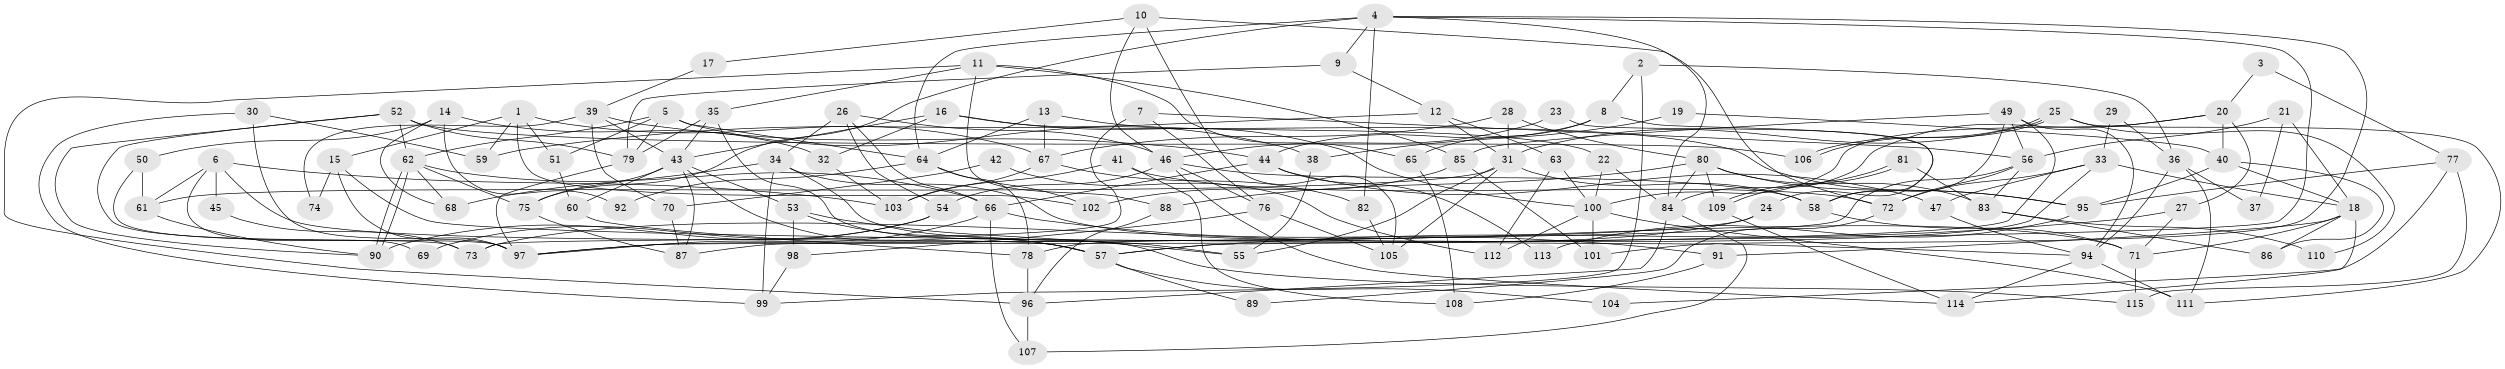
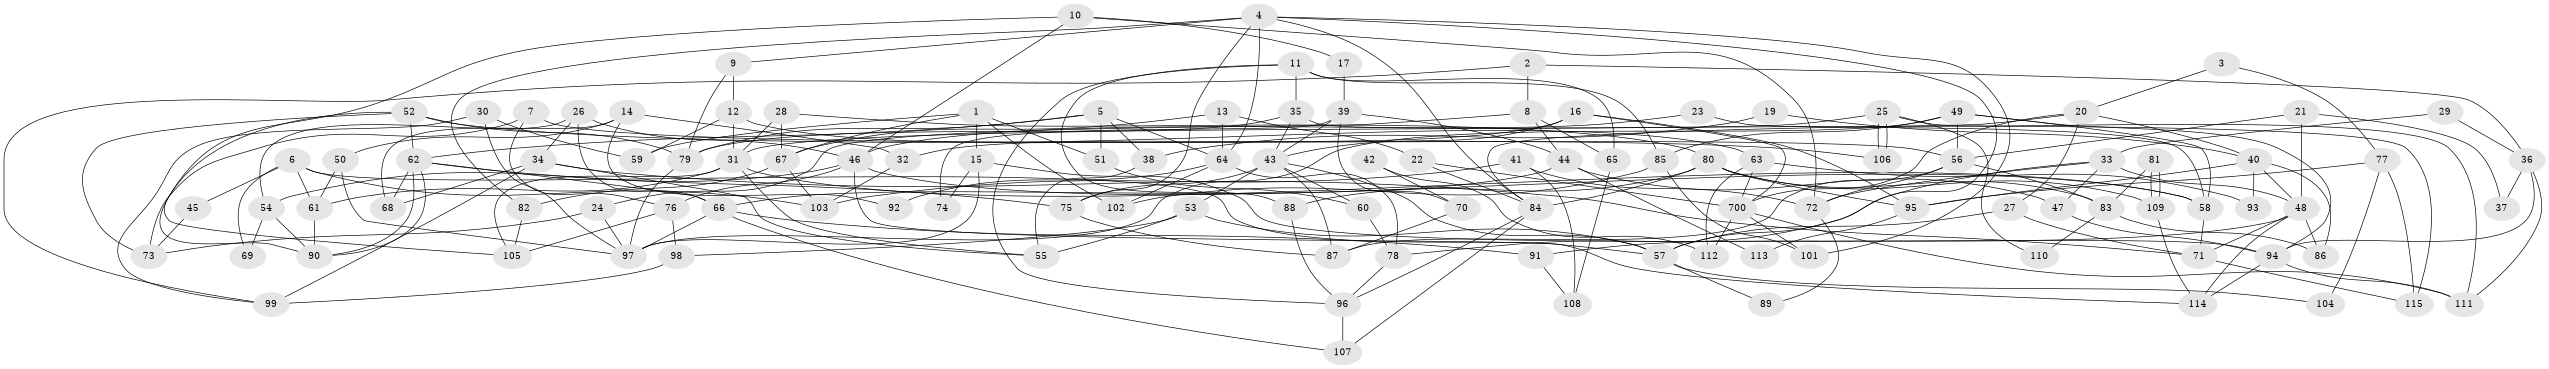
(1593, 208) -> (1738, 208)
none -> (2253, 208)
(2355, 208) -> (2301, 208)
